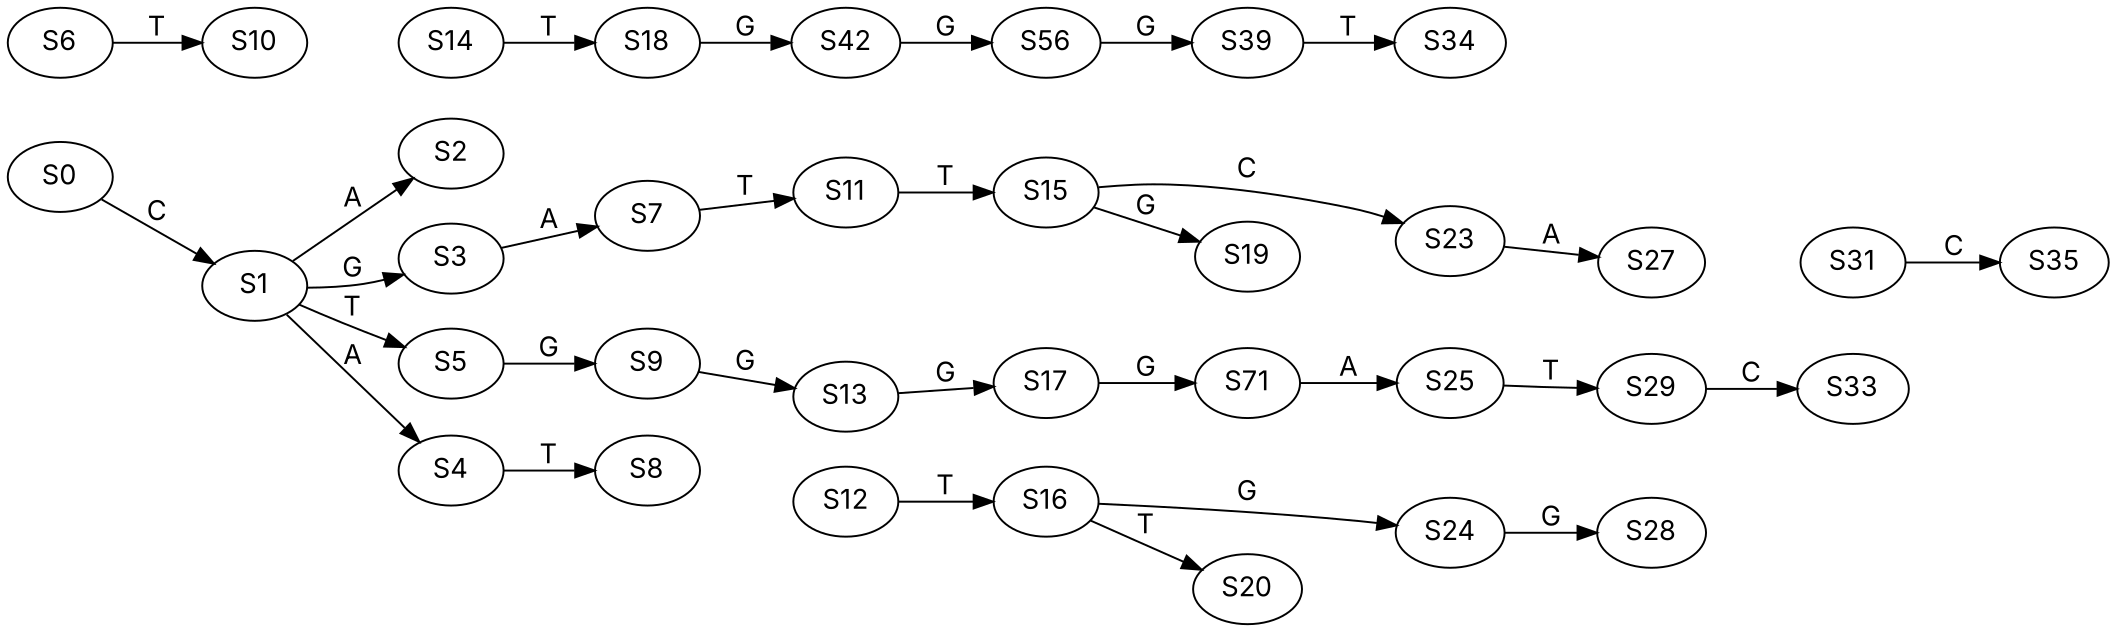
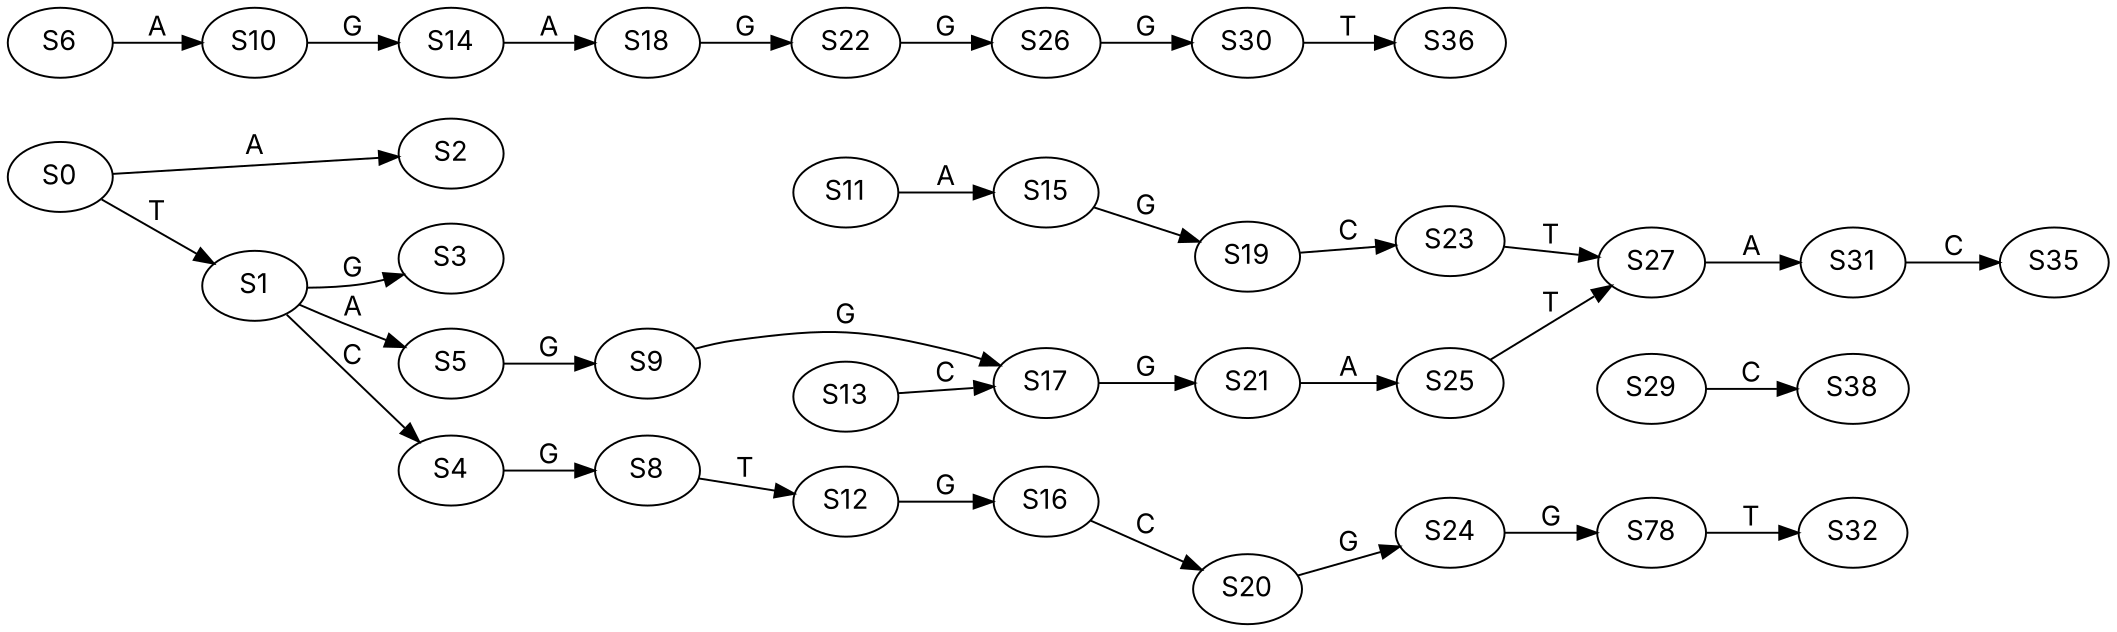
(158, 28) -> (158, 28)
(549, 28) -> (549, 28)
none -> (343, 43)
(846, 43) -> (846, 43)
(1046, 43) -> (1046, 43)
(1248, 43) -> (1248, 43)
(1450, 43) -> (1450, 43)
(946, 178) -> (946, 178)
(1243, 190) -> (1338, 250)
(158, 213) -> (158, 213)
(648, 216) -> none
(345, 225) -> (246, 166)
(1551, 236) -> (1551, 236)
none -> (1742, 262)
(353, 308) -> (353, 308)
(353, 357) -> (353, 357)
(946, 374) -> (946, 374)
(737, 378) -> (839, 332)
(1248, 383) -> (1248, 383)
(1540, 387) -> (1542, 328)
(1853, 389) -> (1853, 389)
(549, 456) -> (549, 456)
none -> (737, 485)
(946, 487) -> (946, 487)
(1238, 511) -> (1339, 564)
(1146, 526) -> (1146, 526)
(1652, 533) -> (1652, 533)
none -> (1853, 533)
